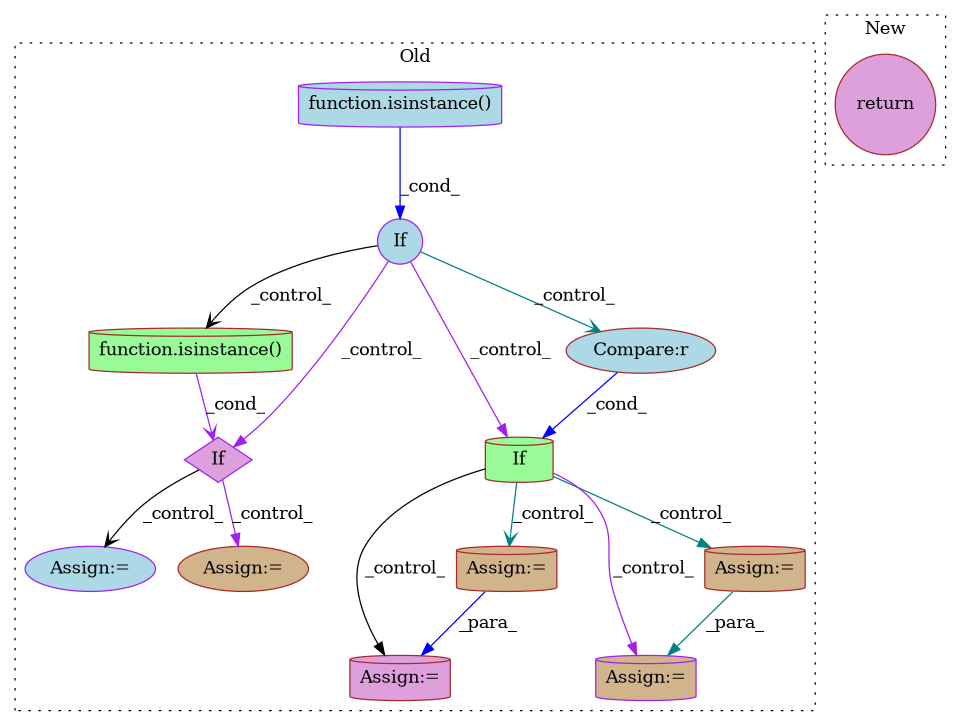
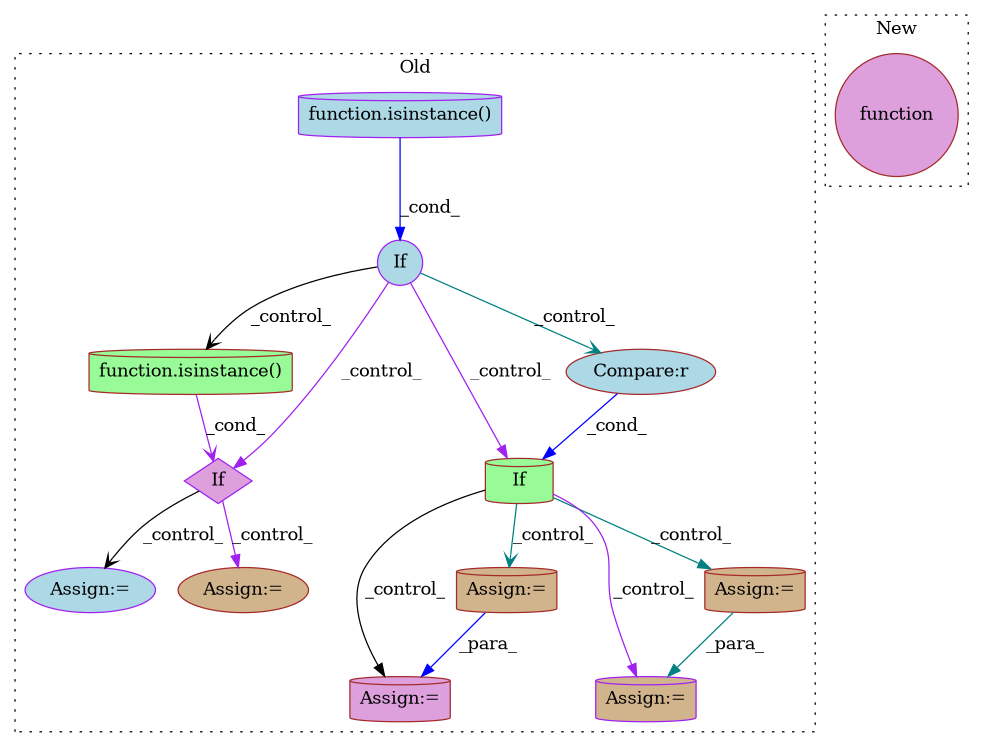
(885, 104) -> (897, 115)
